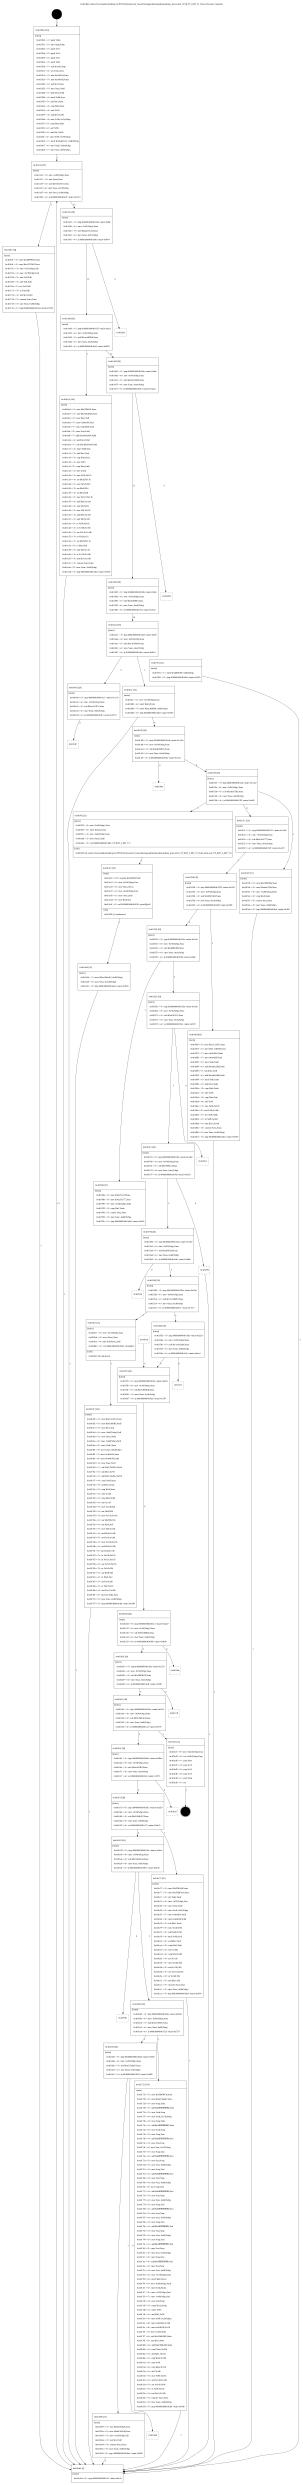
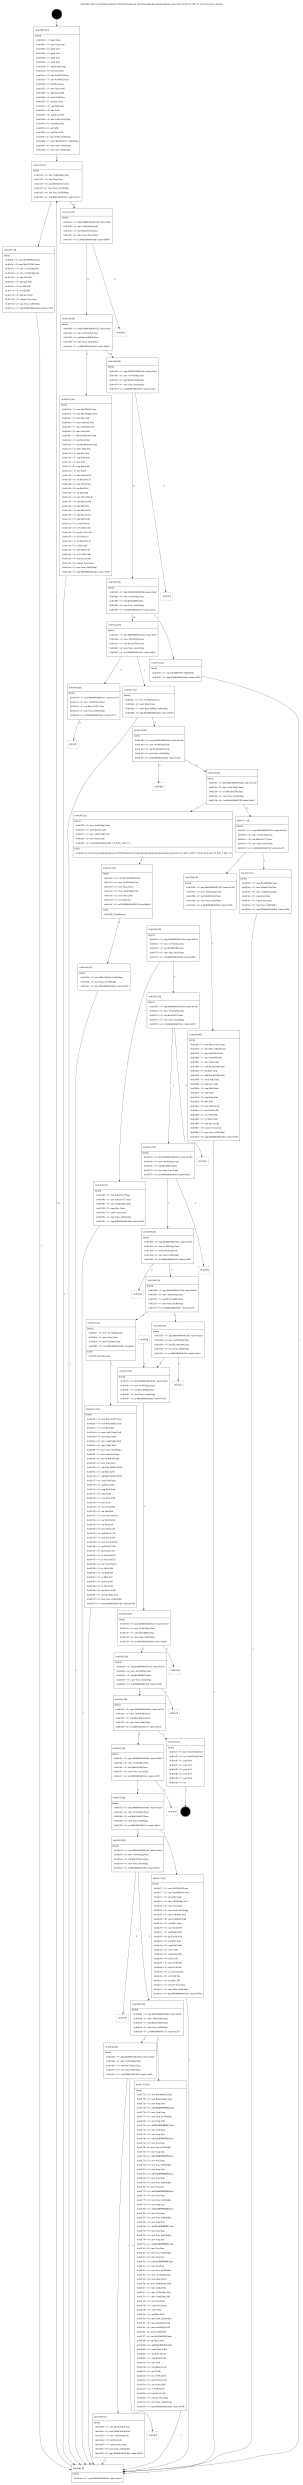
none -> (166, 635)
(292, 821) -> (263, 860)
(192, 917) -> none
(208, 1904) -> (82, 1843)
